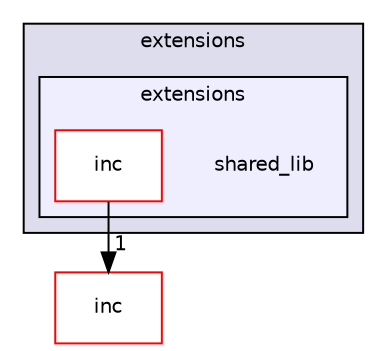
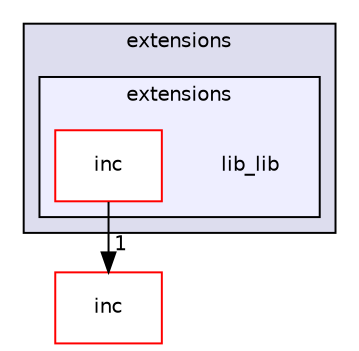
(264, 166) -> (251, 166)
